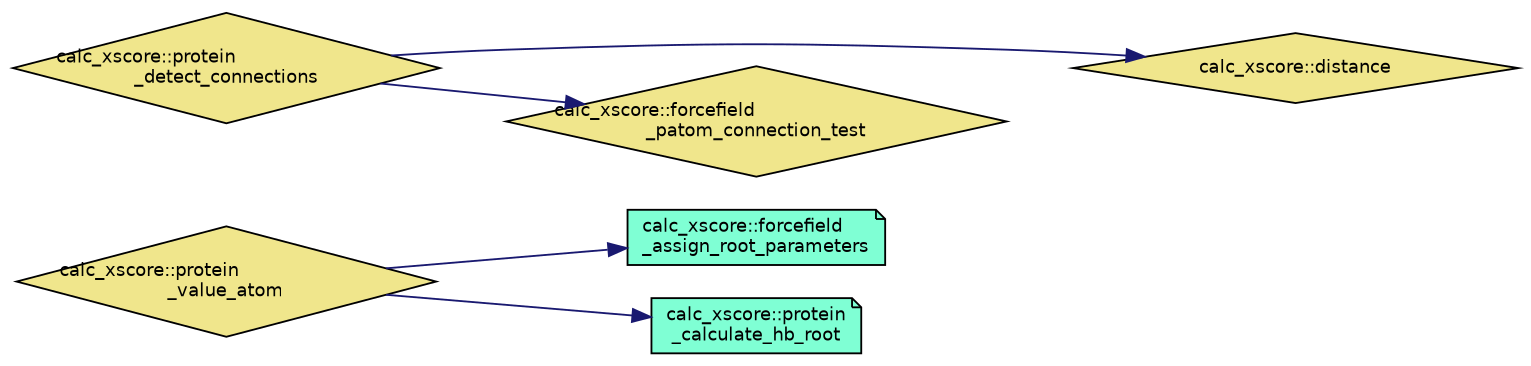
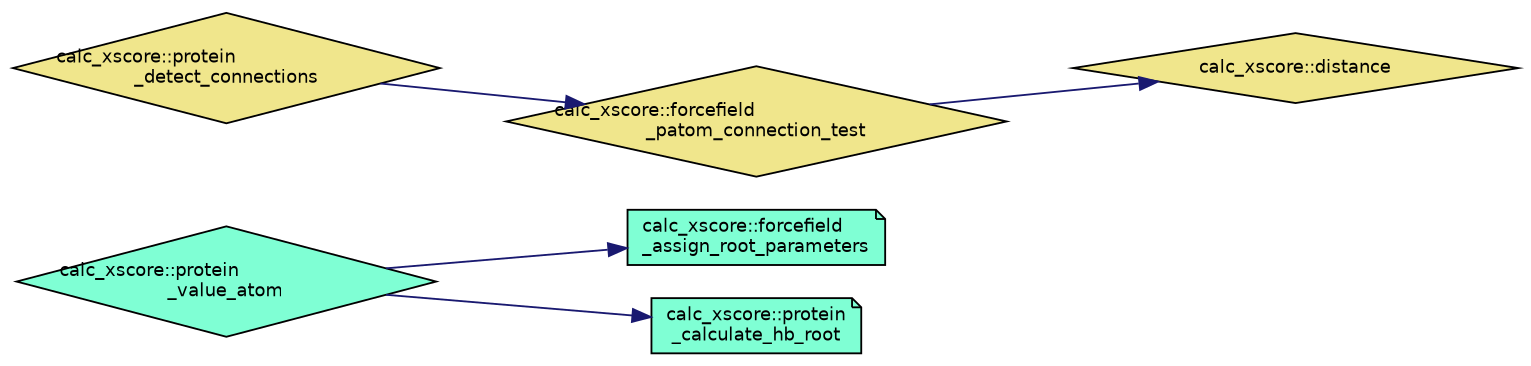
(759, 44) -> (1034, 94)
(226, 282) -> (226, 282)
